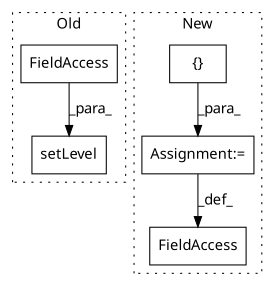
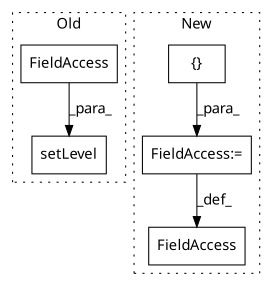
(198, 155) -> (197, 155)
